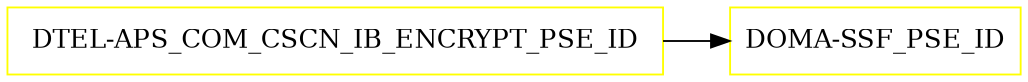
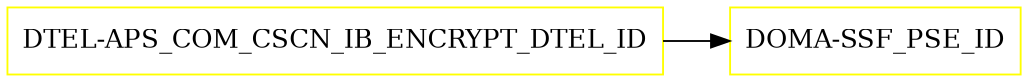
(335, 41) -> (335, 41)
